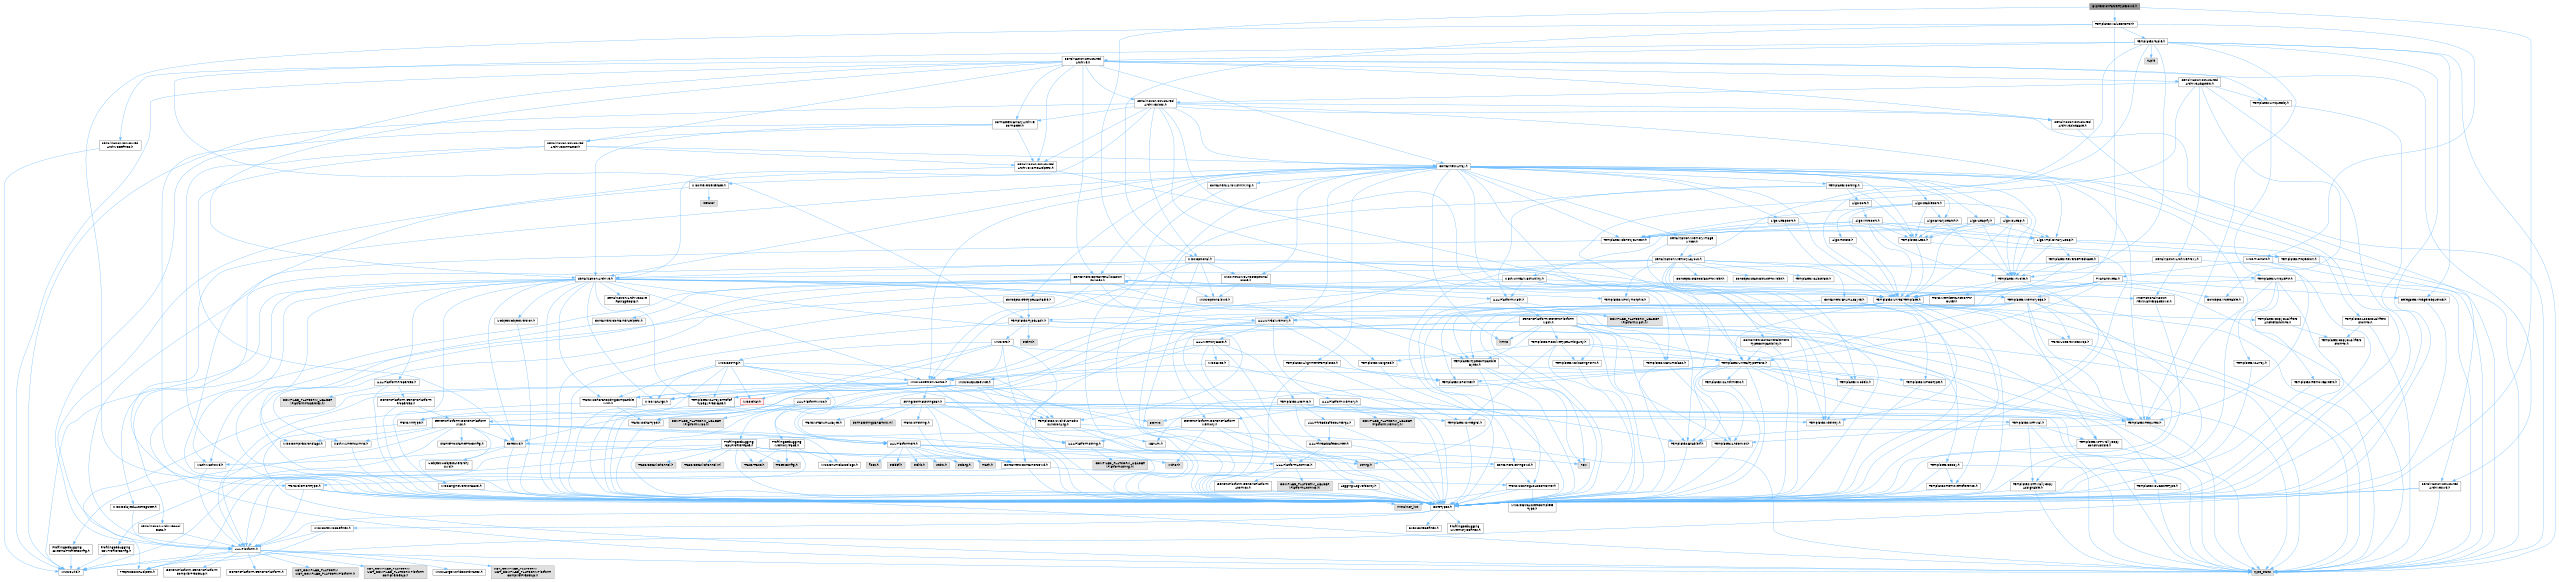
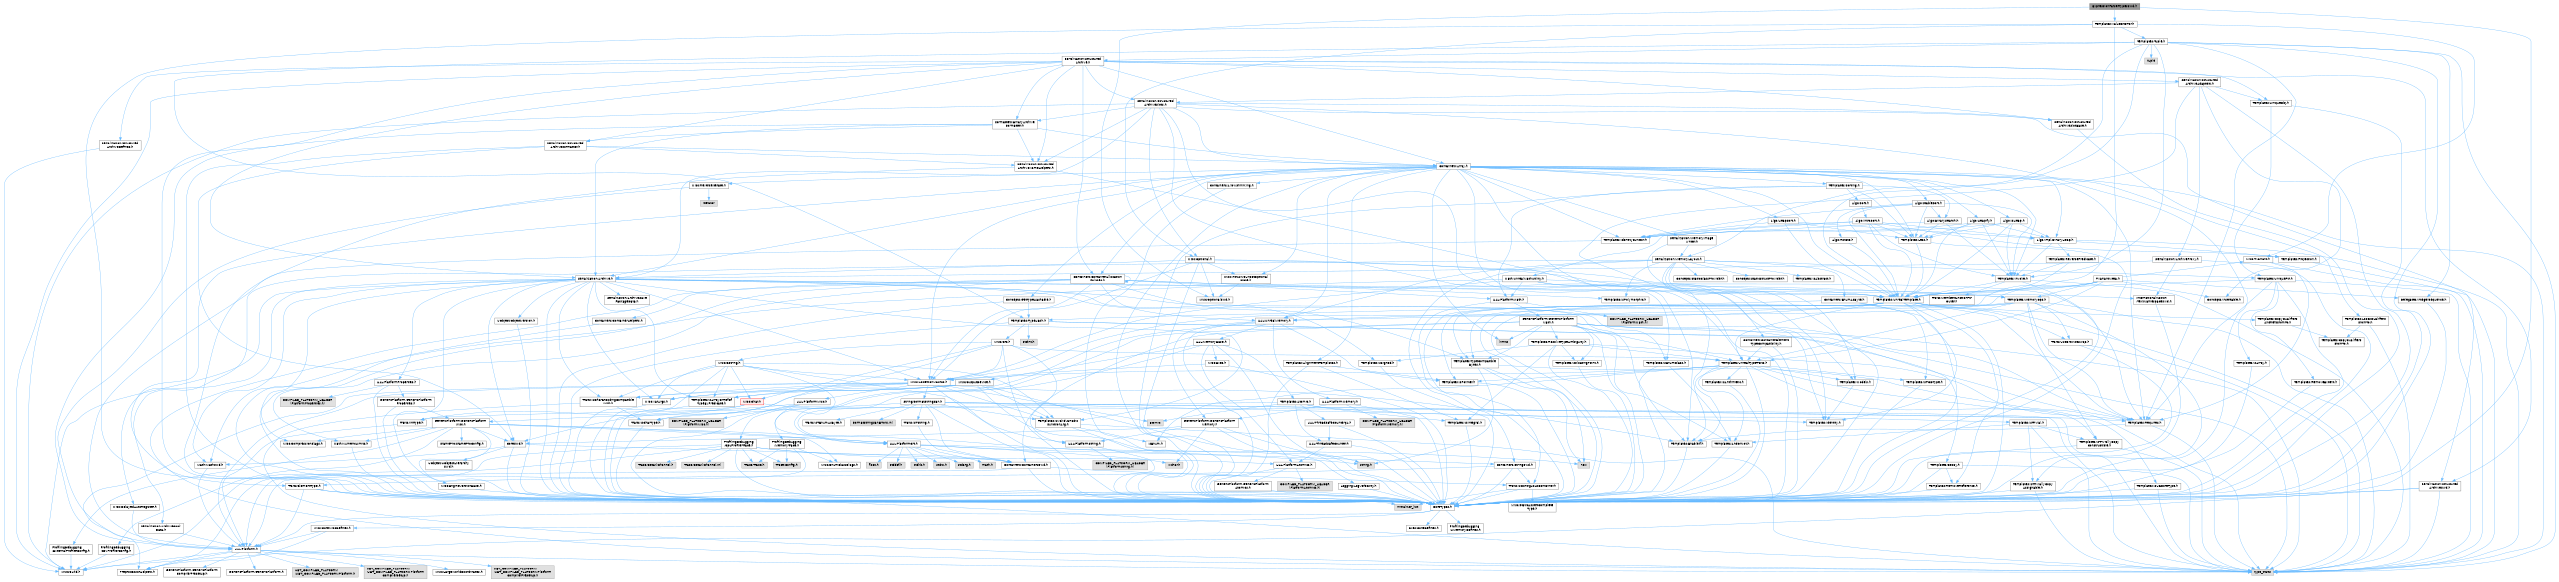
none -> (1235, 154)
none -> (1835, 229)
(2185, 269) -> (2181, 270)
